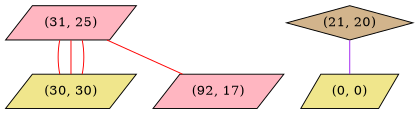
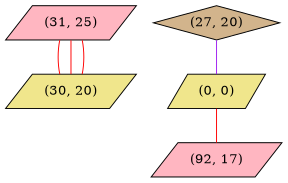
(350, 23) -> (217, 23)
(145, 57) -> (217, 126)
(71, 91) -> (71, 91)
